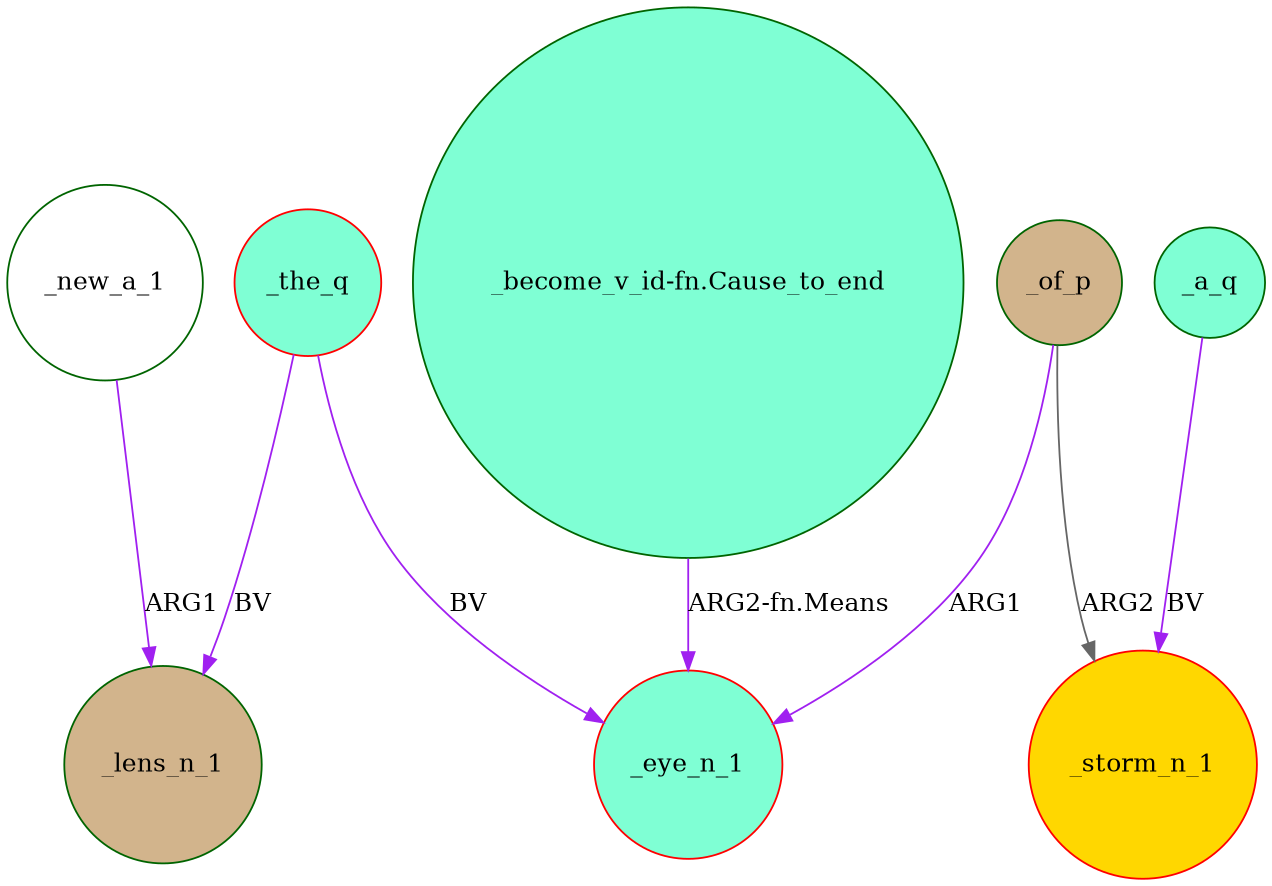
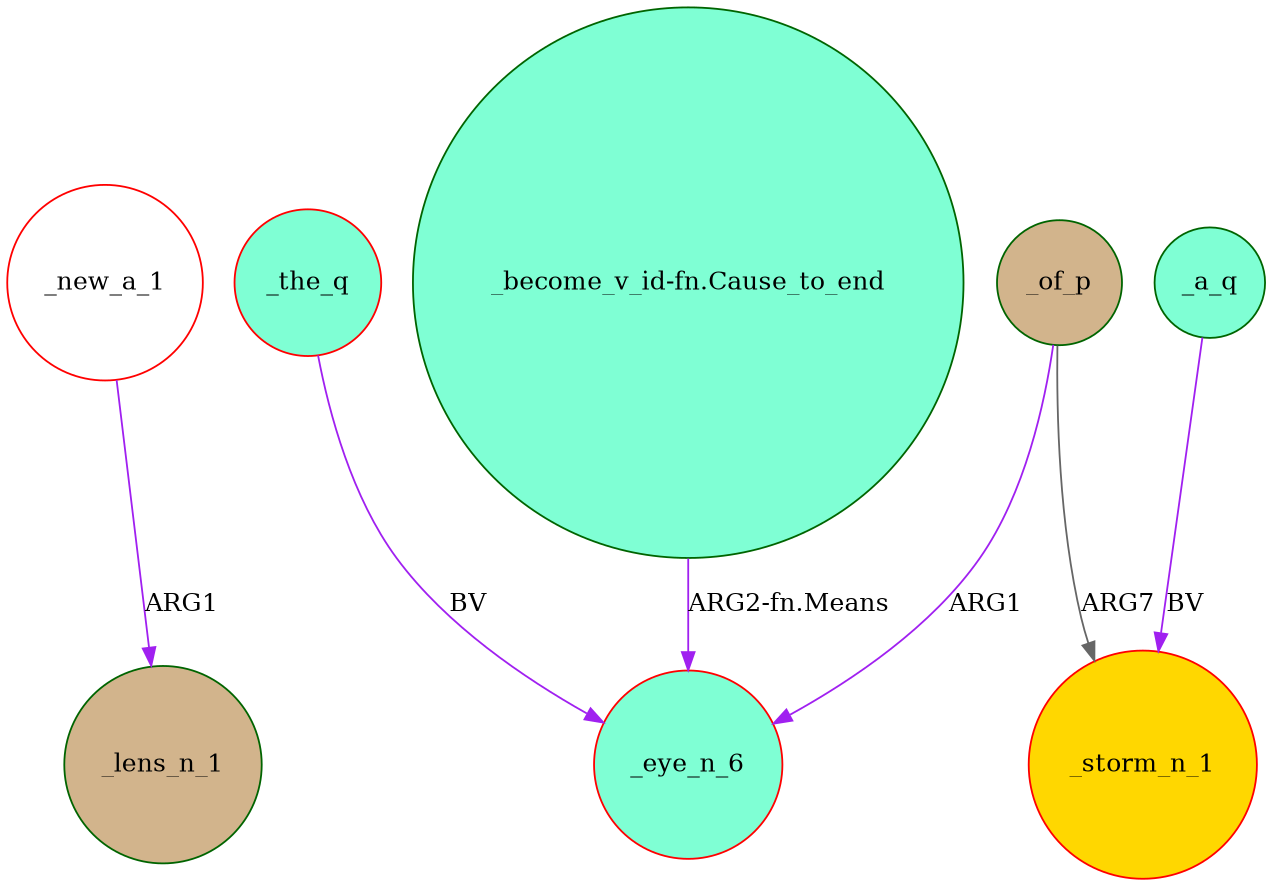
(105, 283) -> (105, 283)
(257, 507) -> none
(1118, 604) -> (1118, 604)
(688, 765) -> (688, 765)
